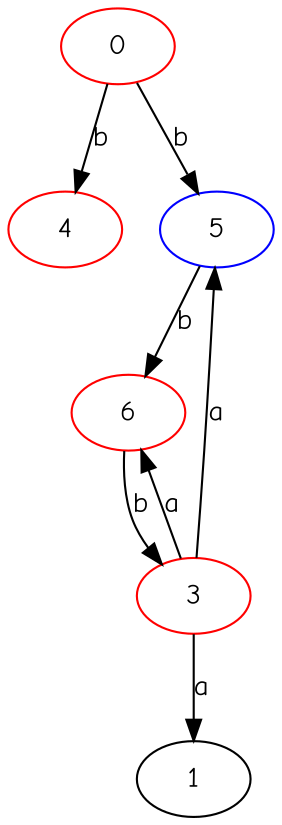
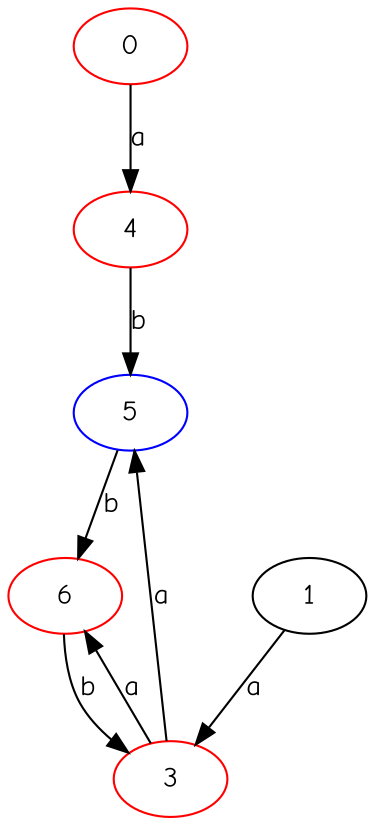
(162, 129) -> (131, 311)
(101, 138) -> (139, 138)
(194, 677) -> (247, 679)
